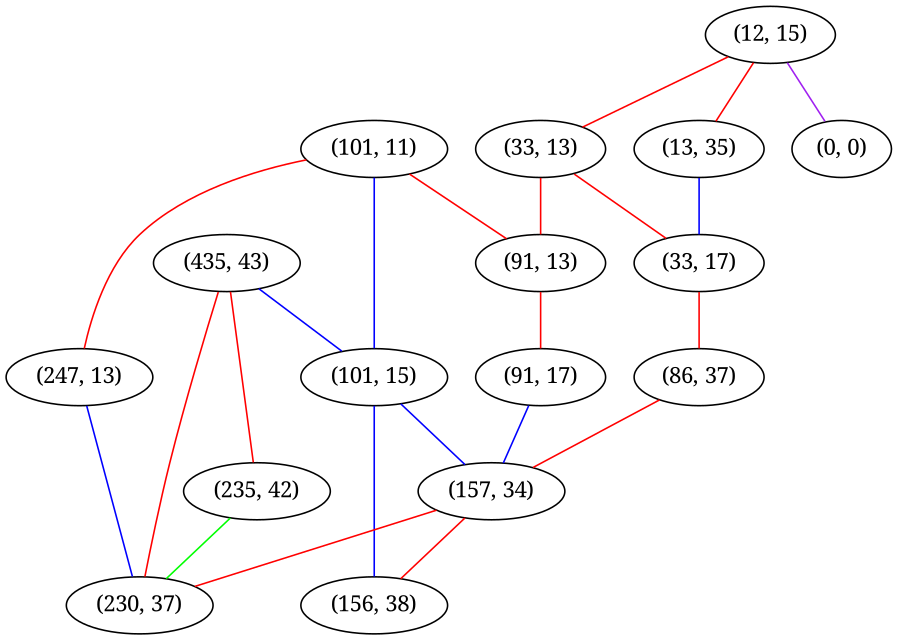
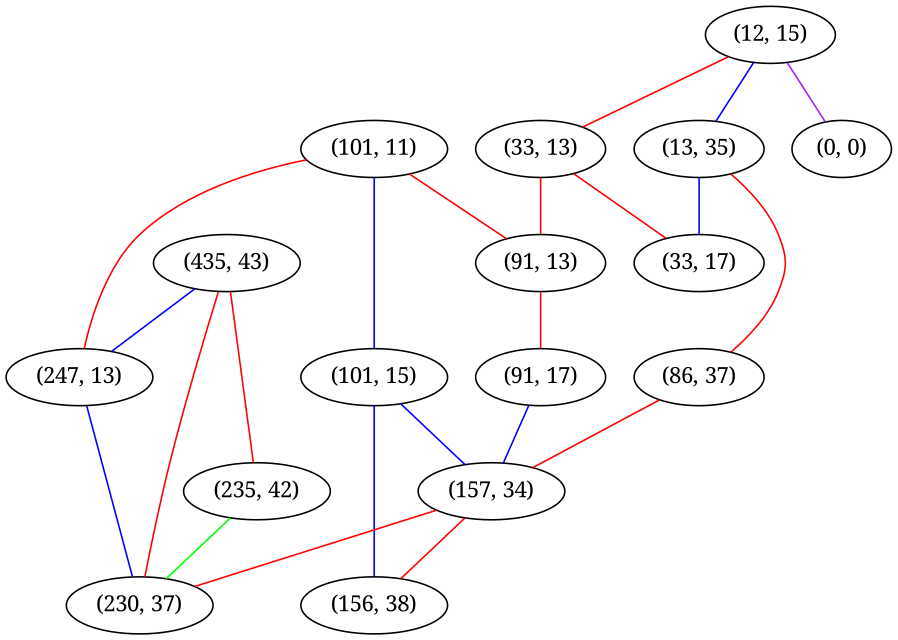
(735, 92) -> (735, 92)
(300, 320) -> (153, 320)
(699, 320) -> (785, 263)
